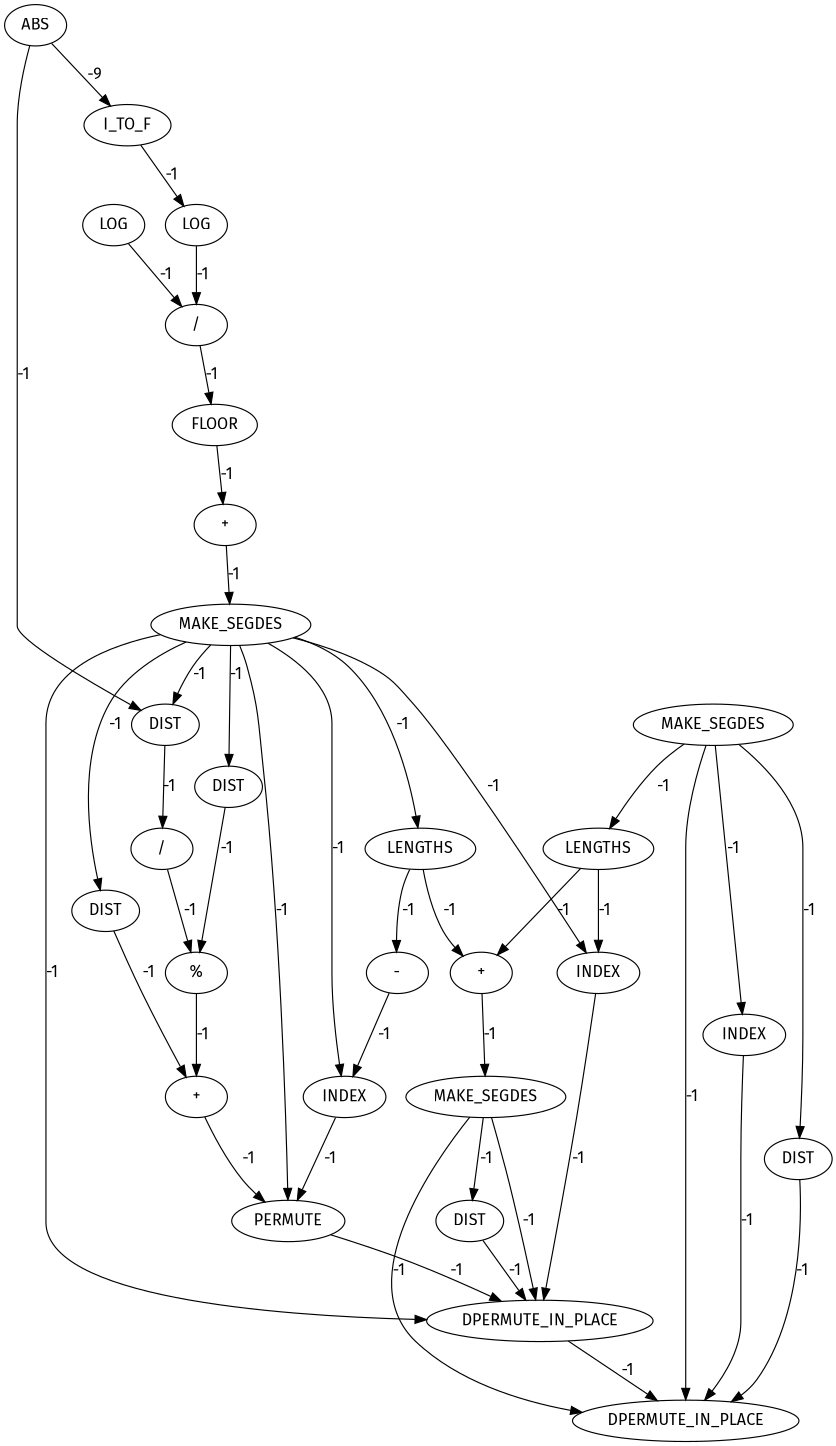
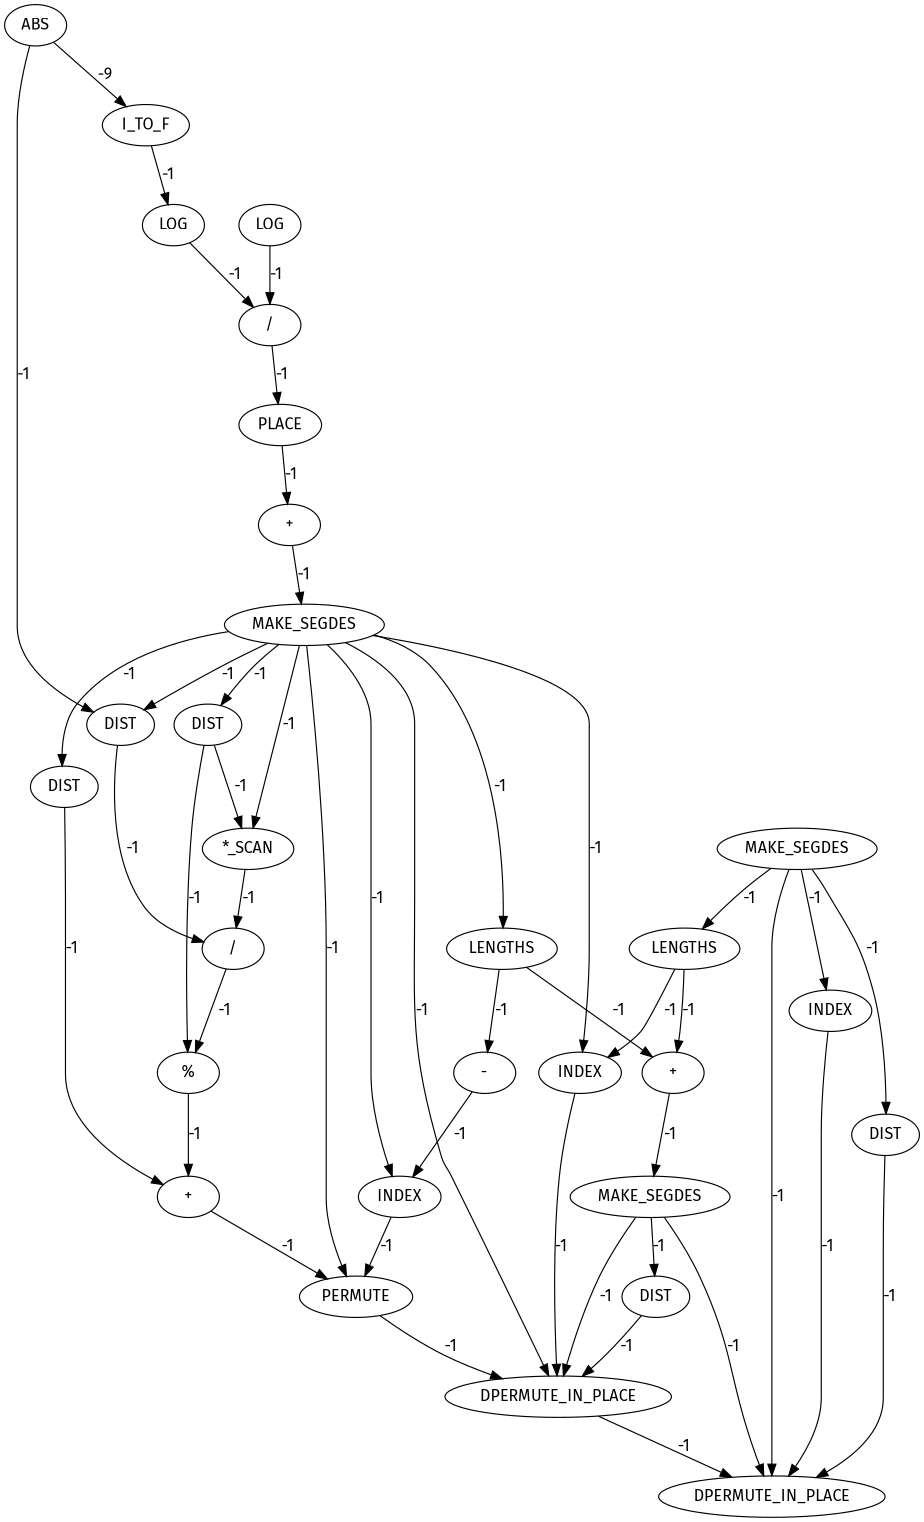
(215, 425) -> (280, 425)
none -> (248, 849)
